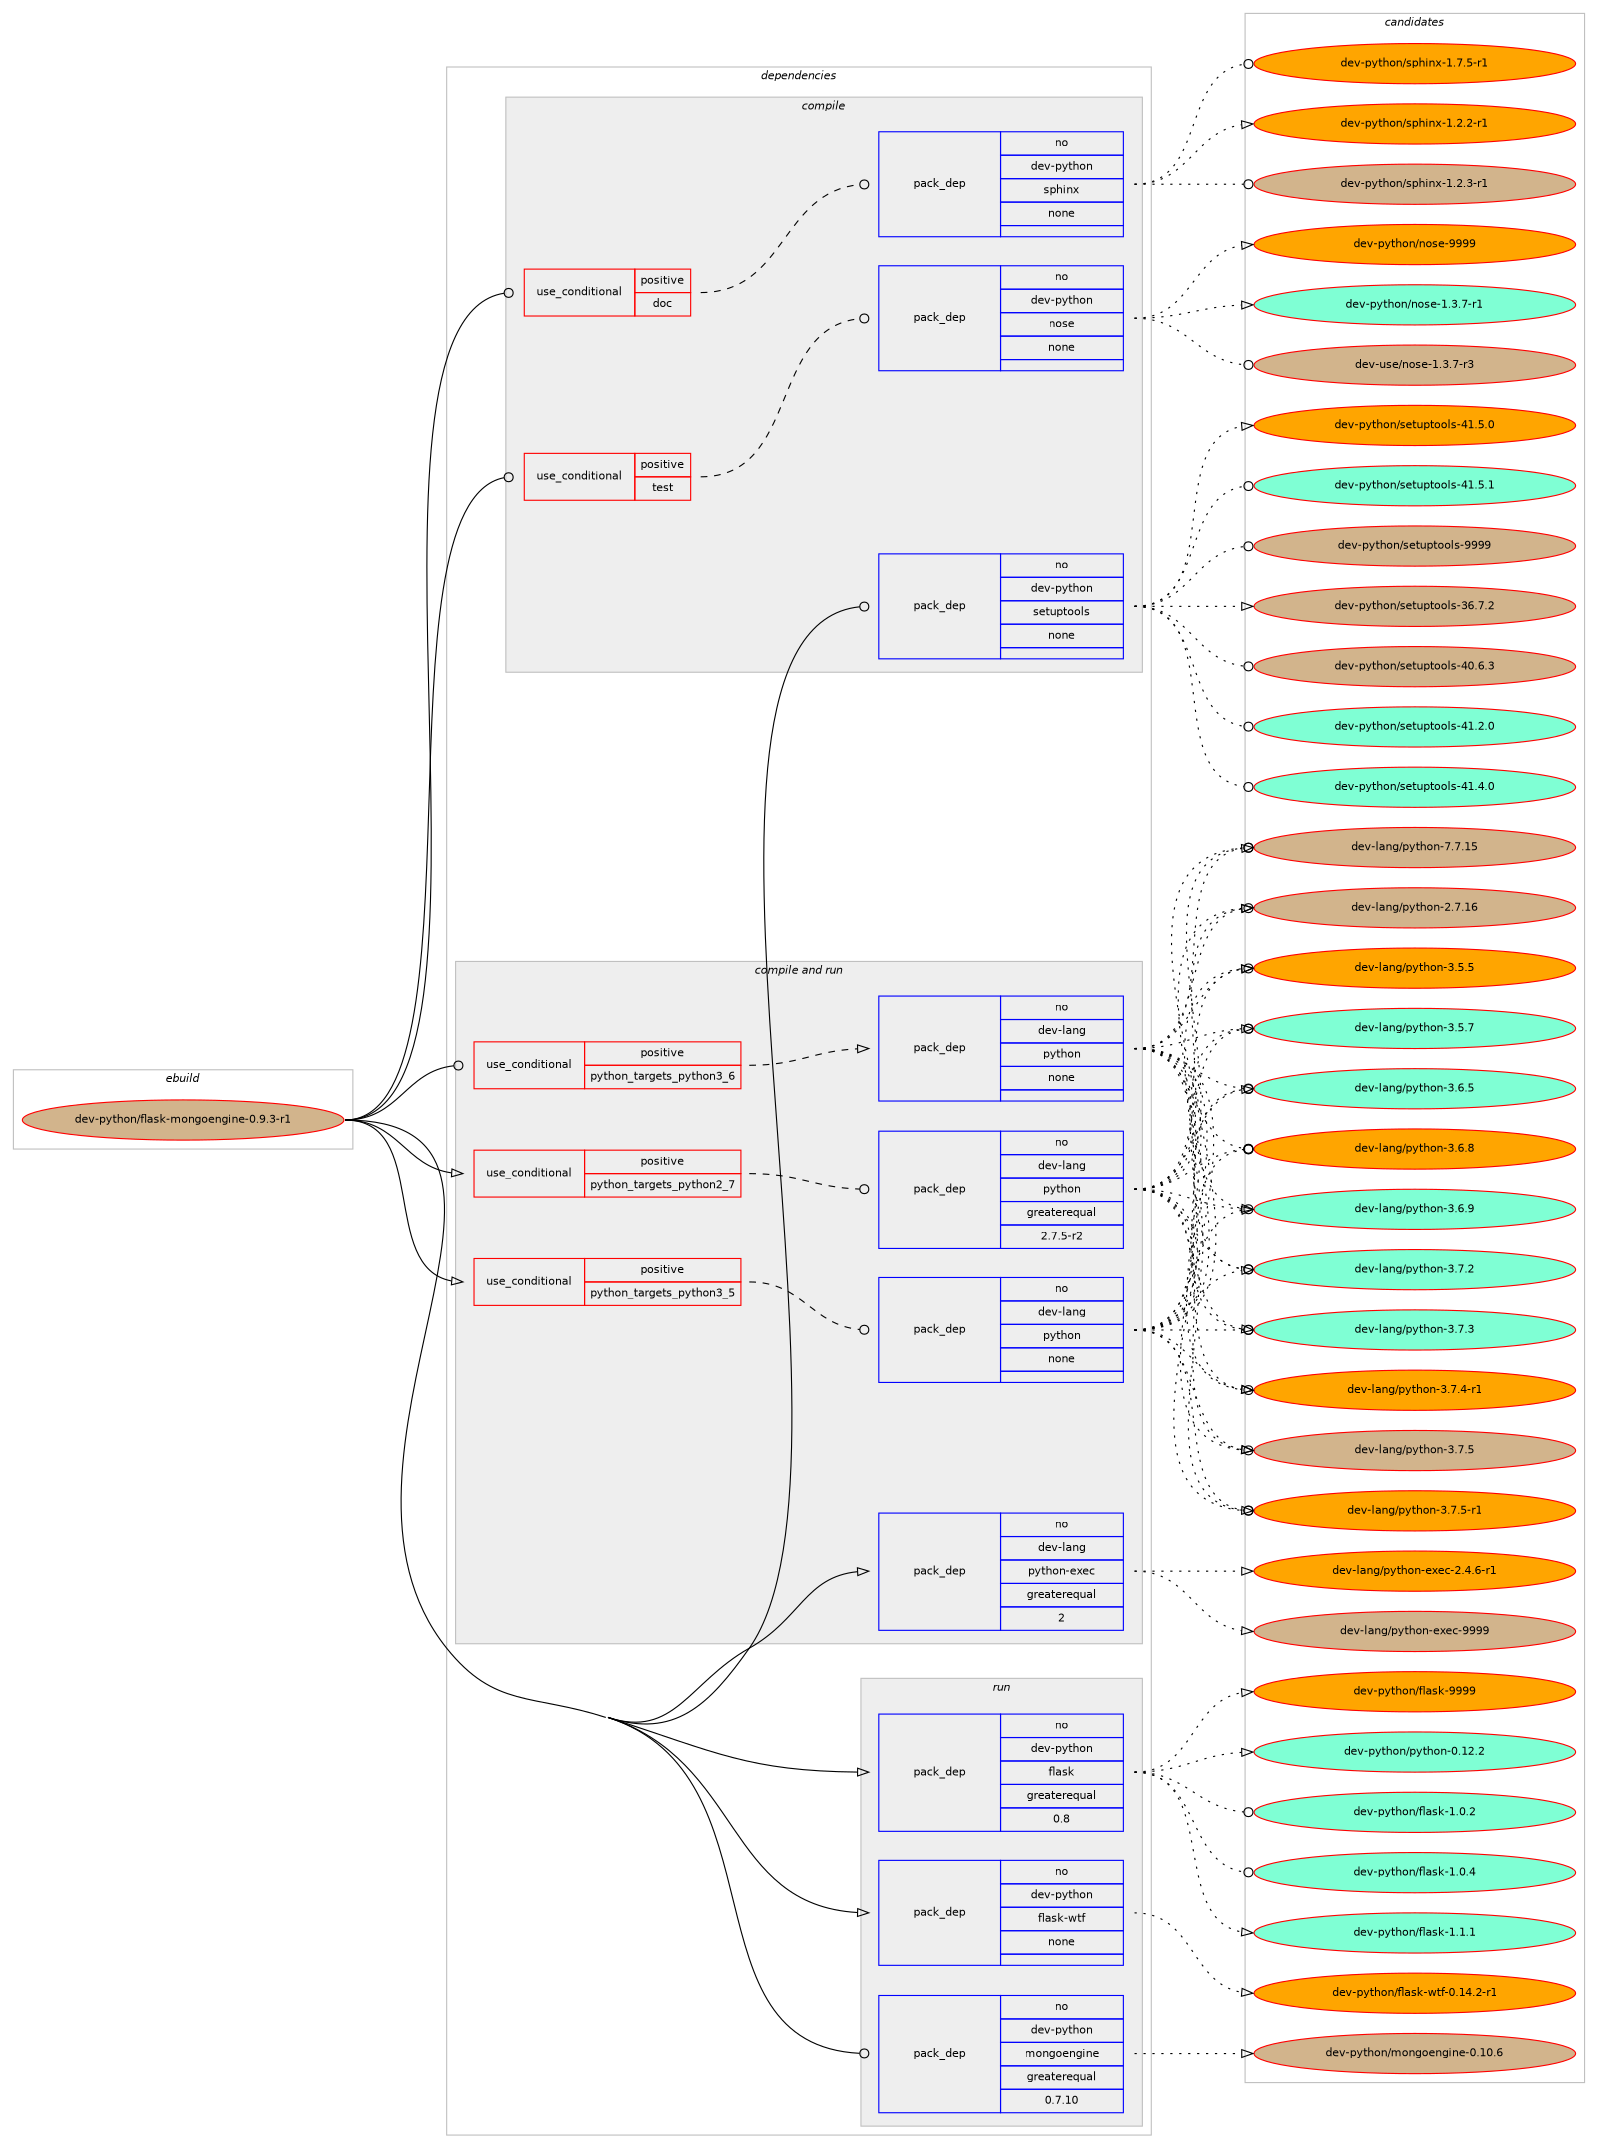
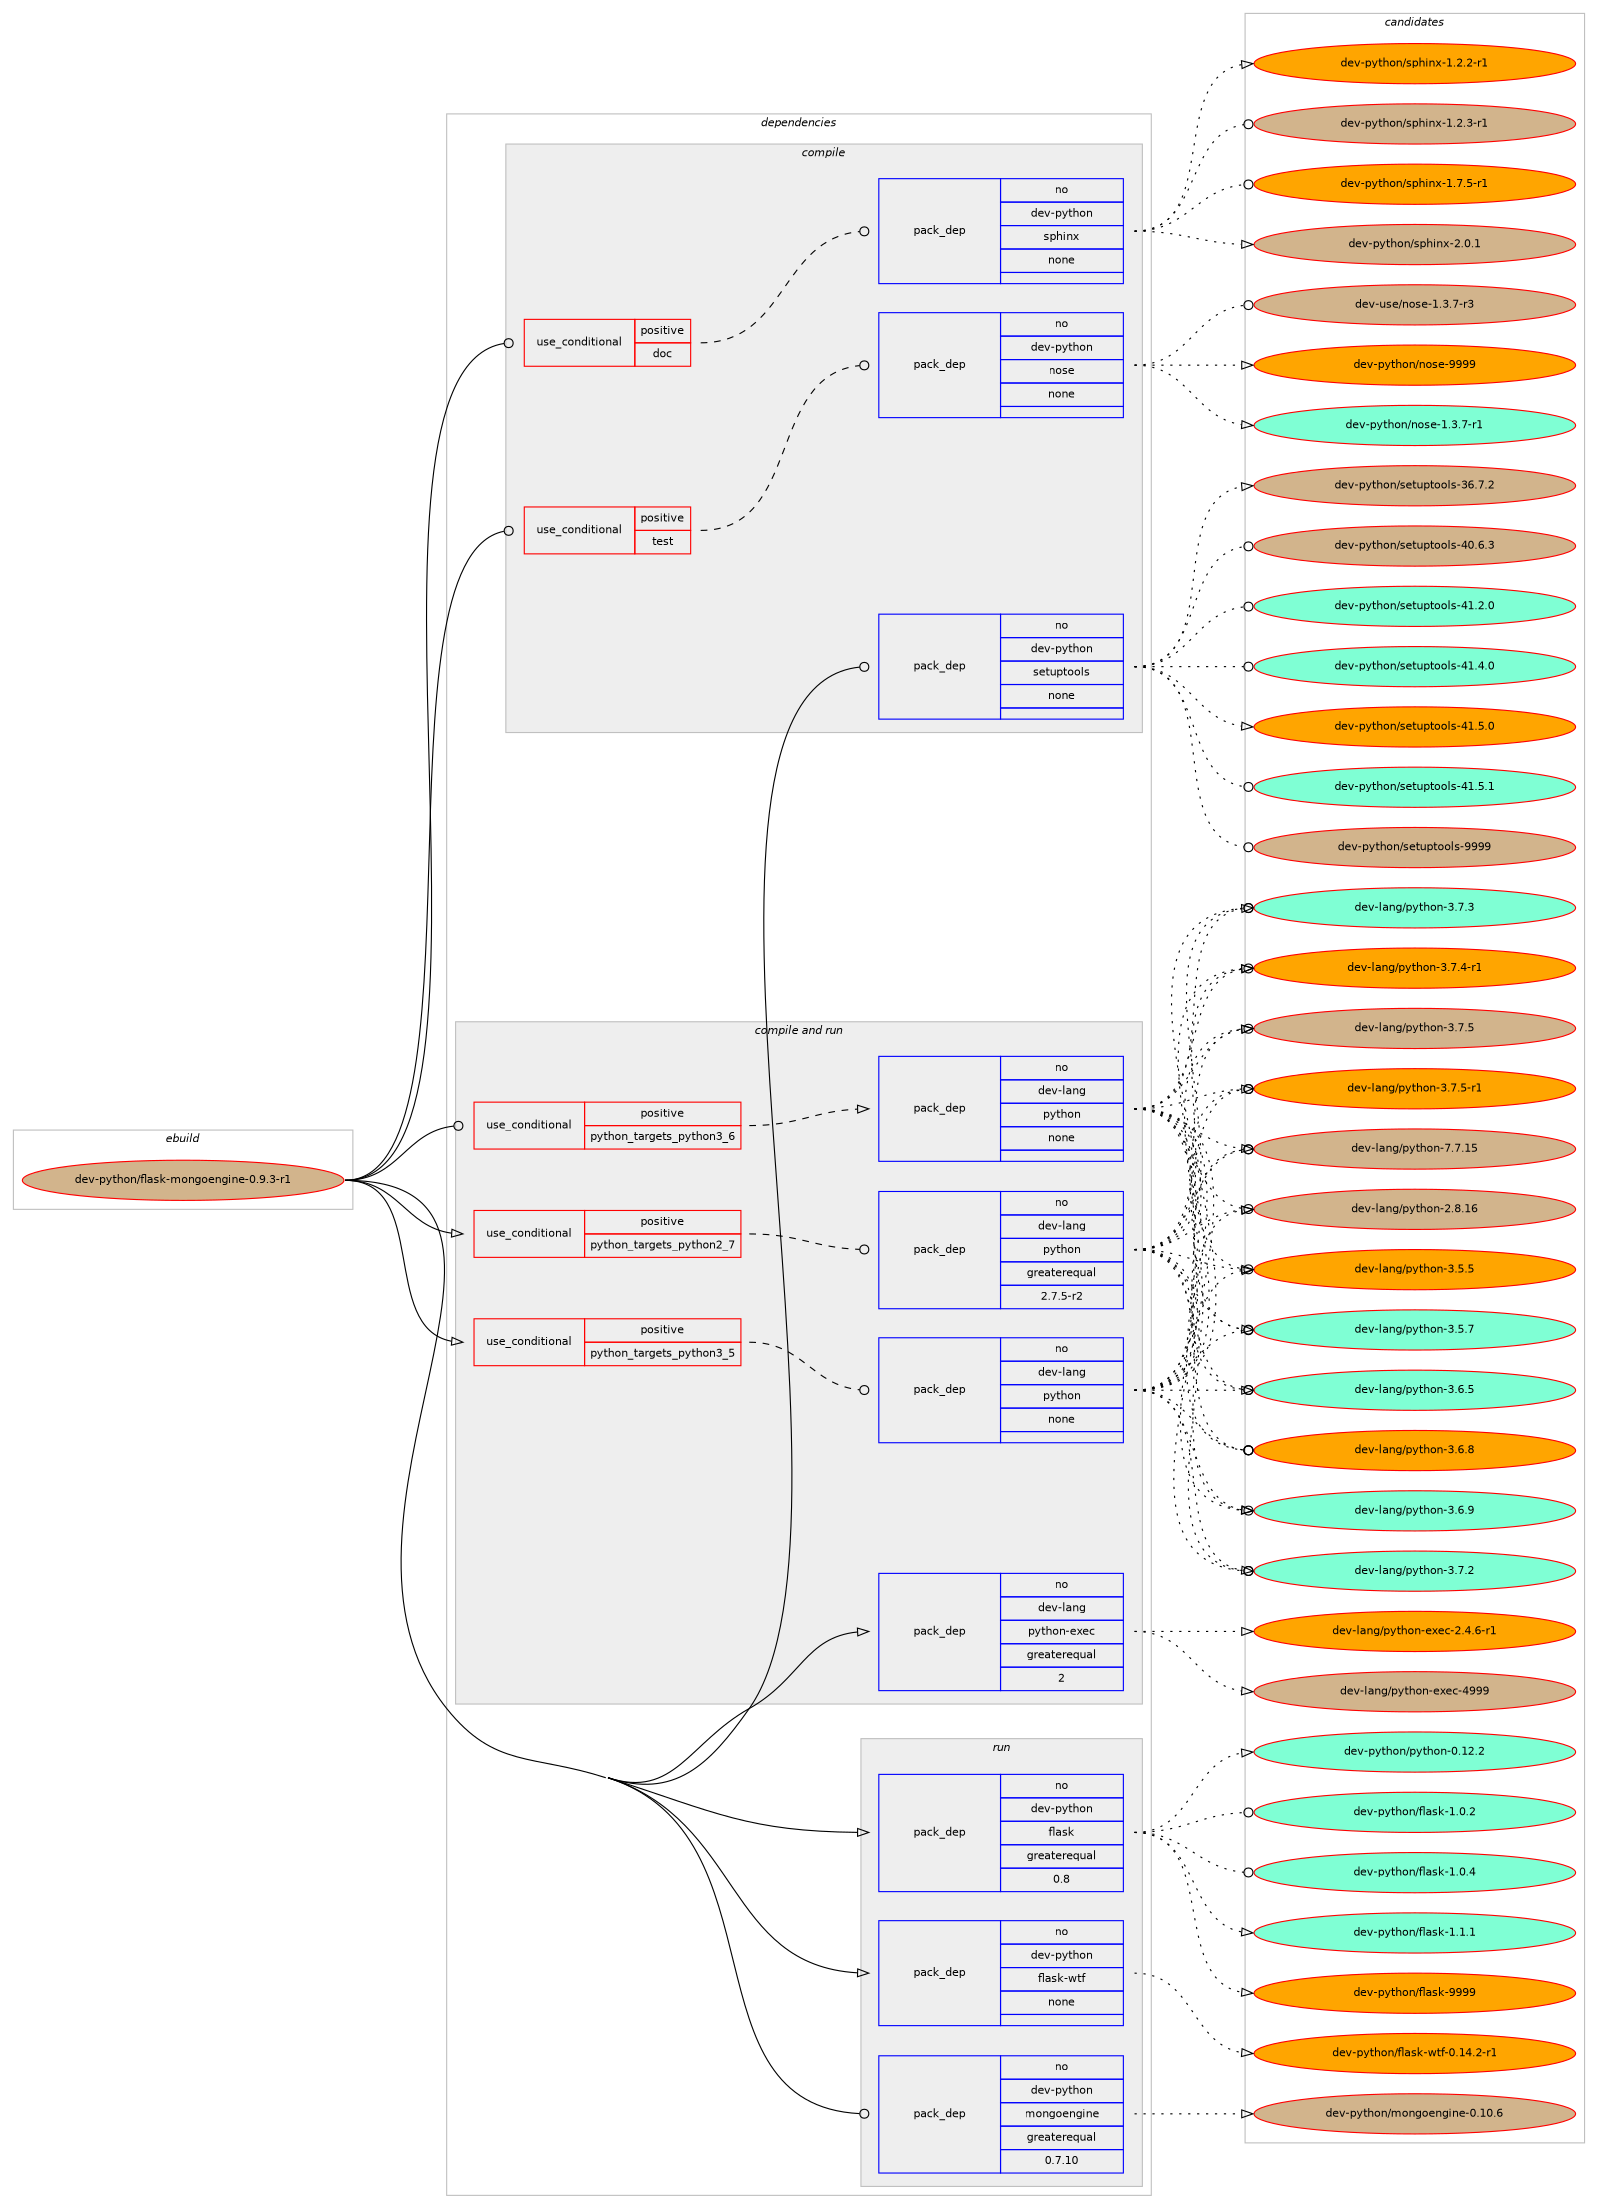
none -> (1415, 245)
(1415, 908) -> (1415, 1209)
(1415, 1631) -> (1415, 1692)
